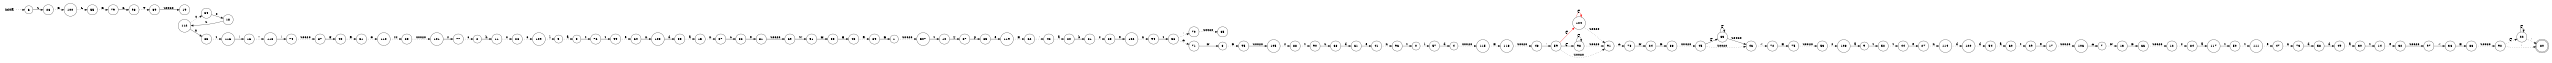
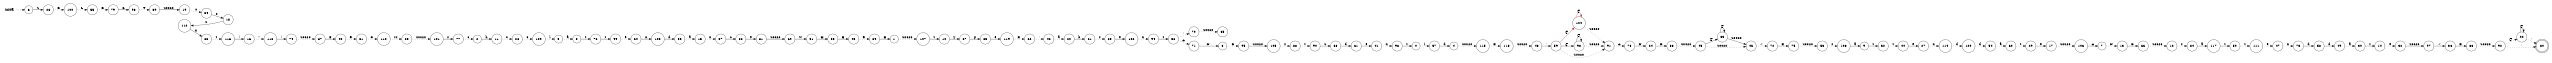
(195, 20) -> (194, 11)
(923, 39) -> (923, 39)
